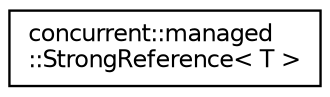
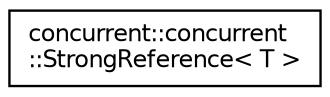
(165, 48) -> (165, 48)
